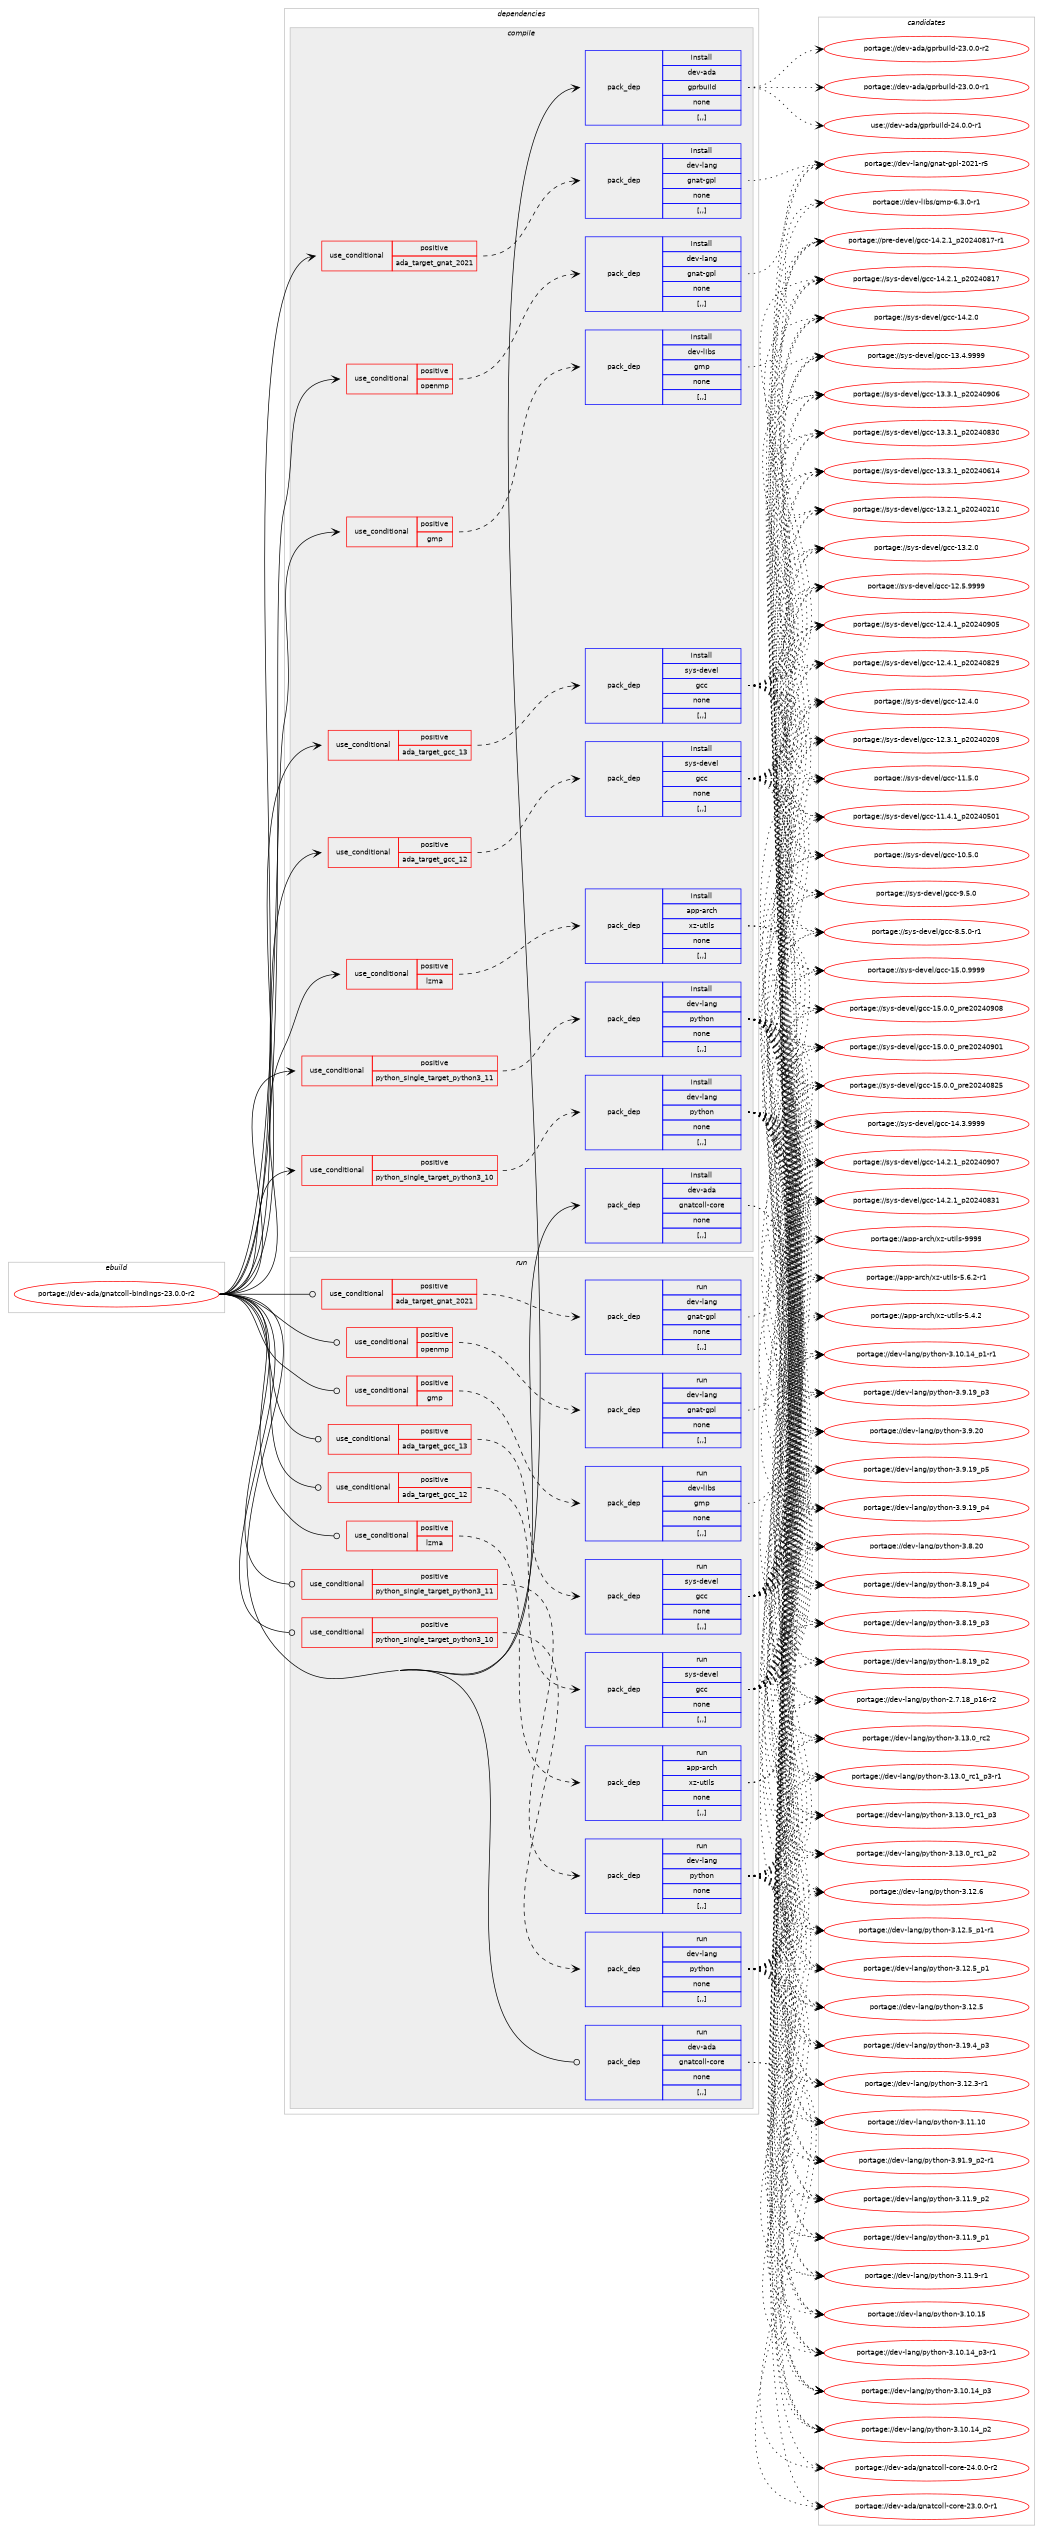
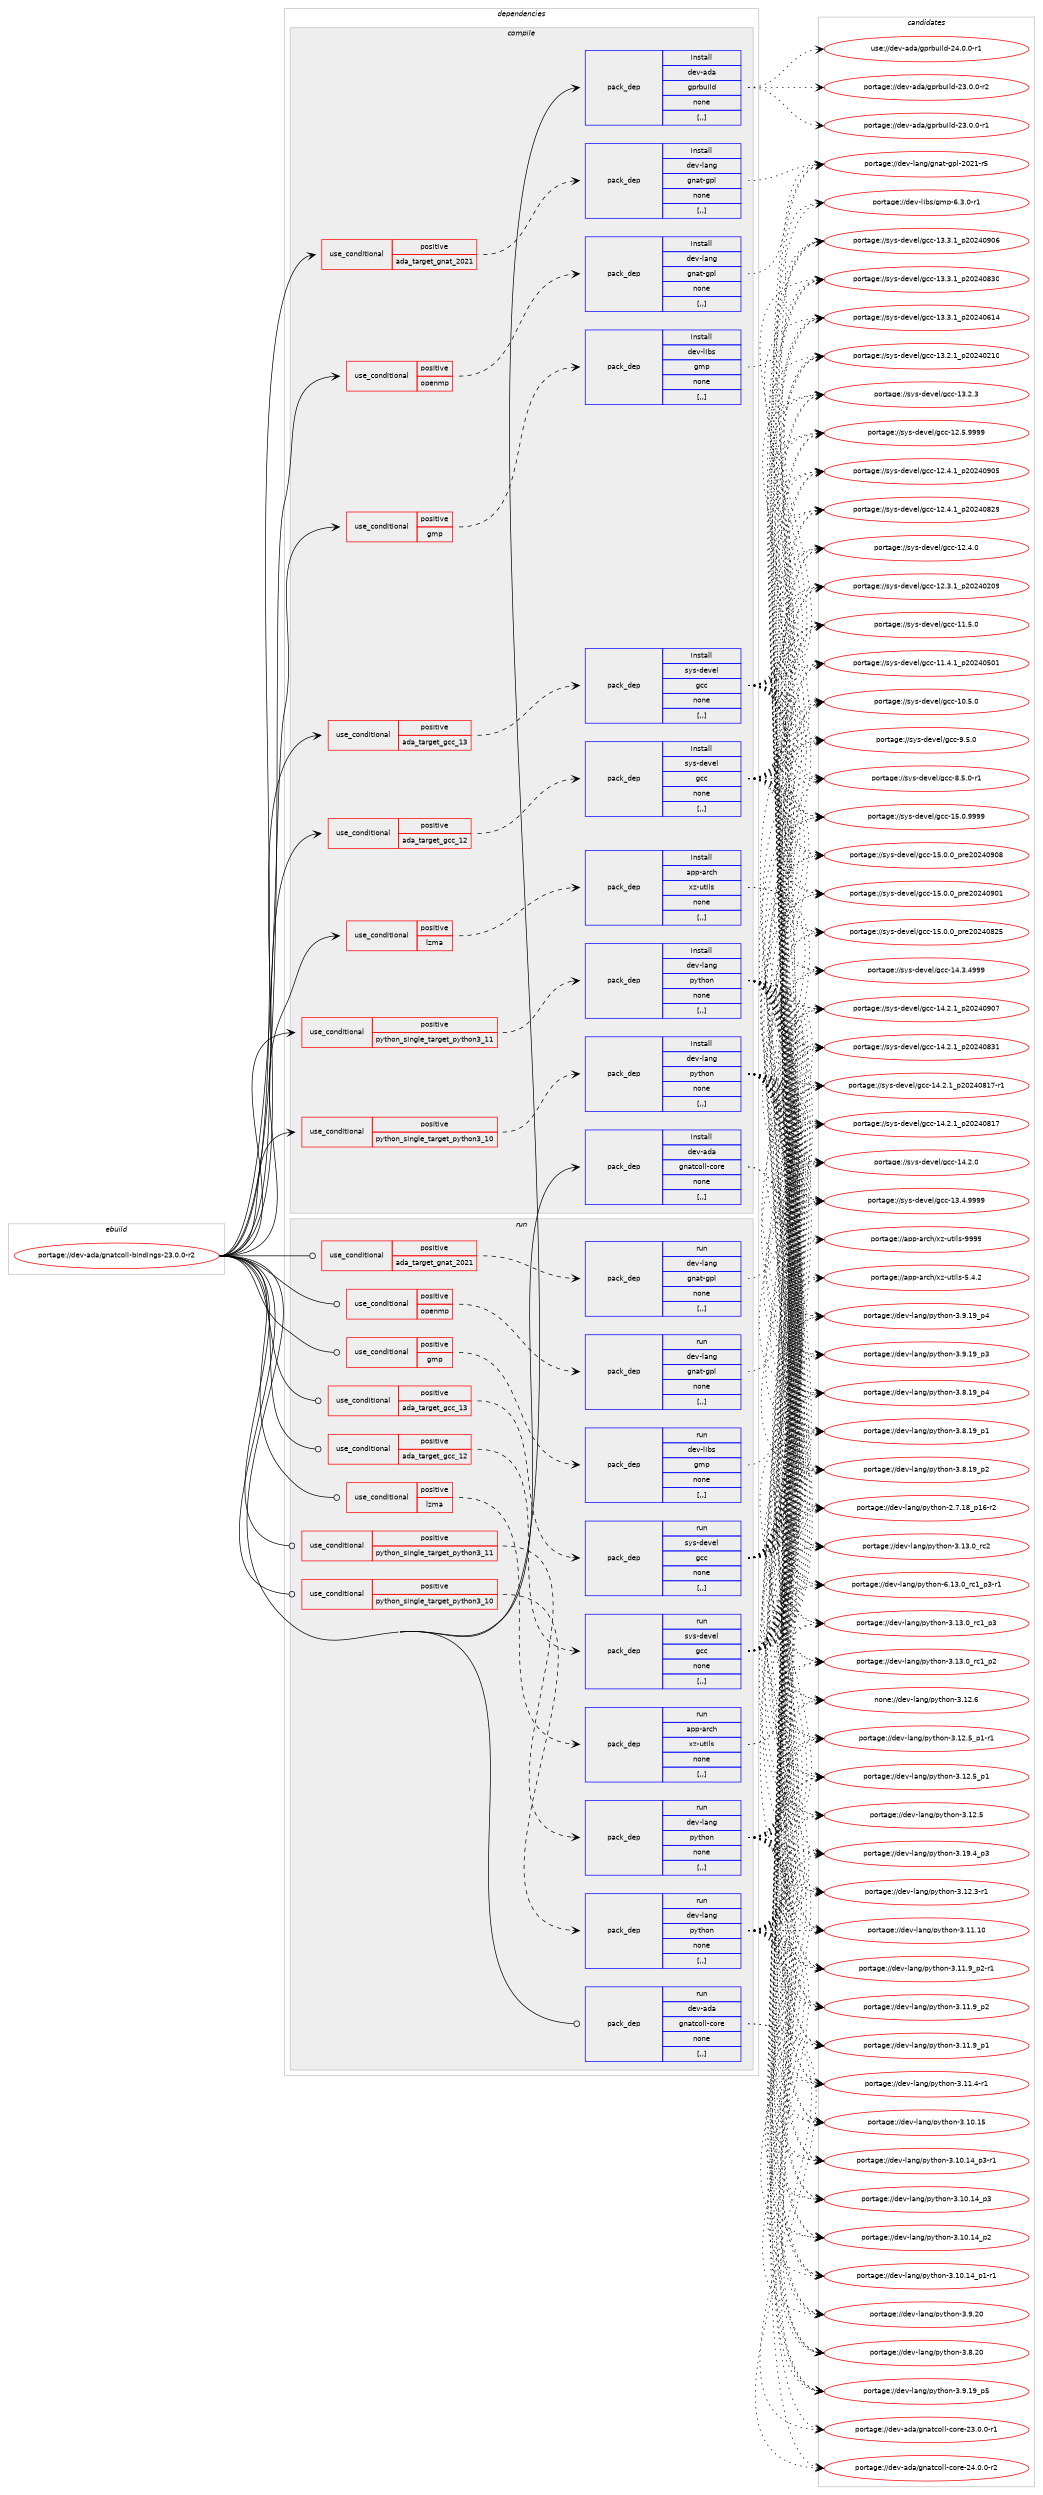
(927, 241) -> (927, 1086)
(927, 548) -> (927, 395)
(927, 1124) -> (927, 971)
(927, 1278) -> none
(927, 1623) -> (927, 1431)
(927, 1662) -> (927, 1470)
(927, 1777) -> (927, 1585)
(927, 1892) -> (927, 1700)
(927, 2161) -> (927, 1969)
(927, 2276) -> (927, 2084)
